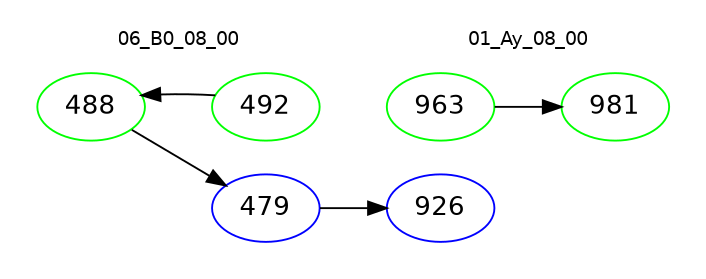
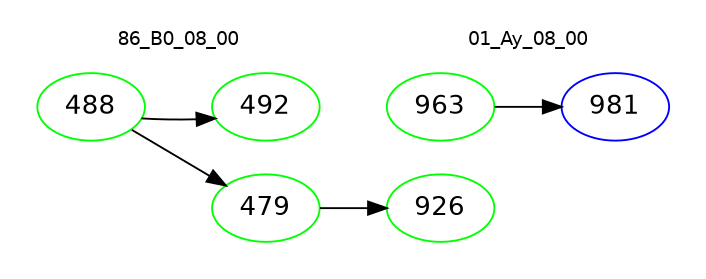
(178, 40) -> (178, 40)
(188, 94) -> (169, 119)
(615, 107) -> (615, 107)
(266, 208) -> (266, 208)
(441, 208) -> (441, 208)
